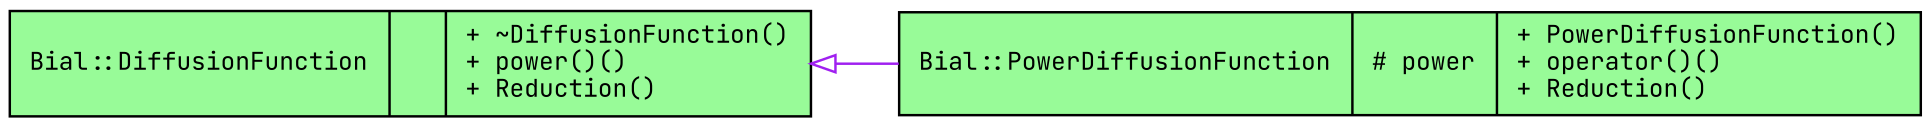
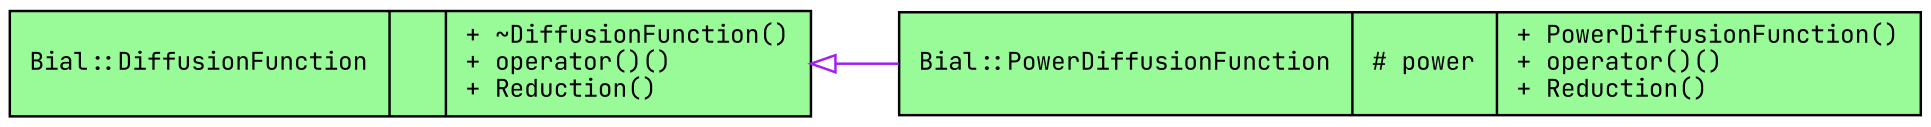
(548, 62) -> (570, 62)
